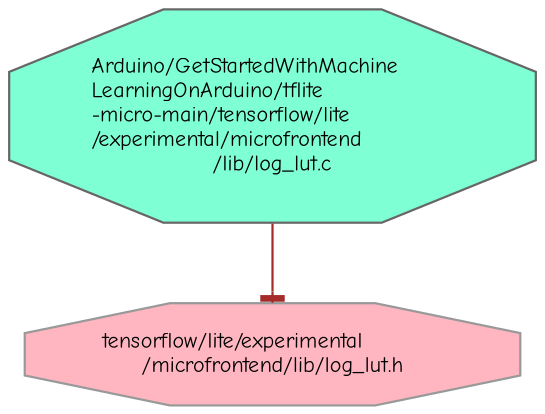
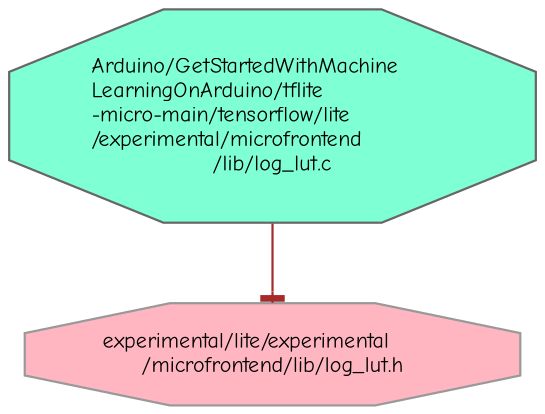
(273, 354) -> (273, 354)
